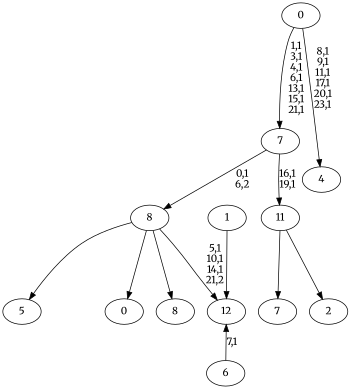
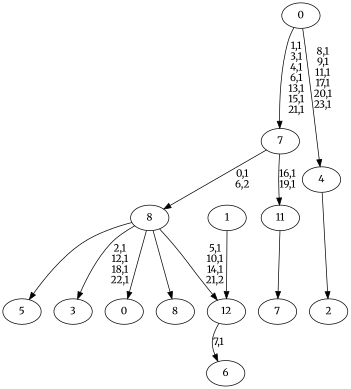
(303, 261) -> (325, 242)
none -> (73, 312)
(226, 346) -> (213, 339)
